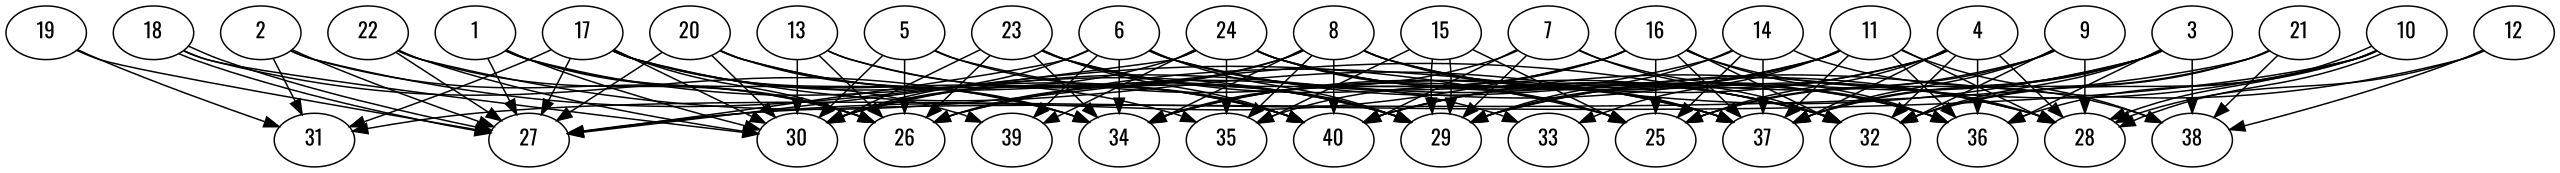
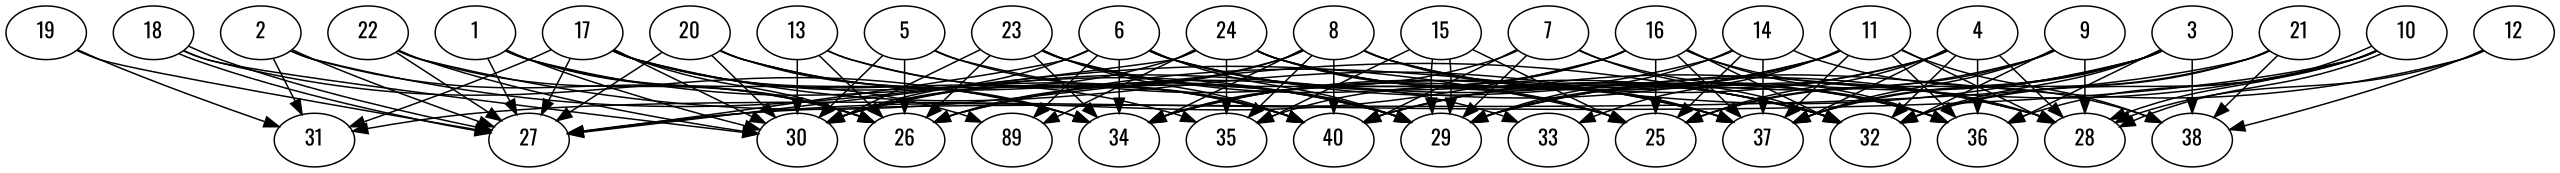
(1012, 140) -> (1012, 140)
